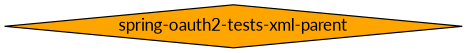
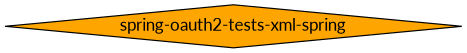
(233, 26) -> (233, 26)
